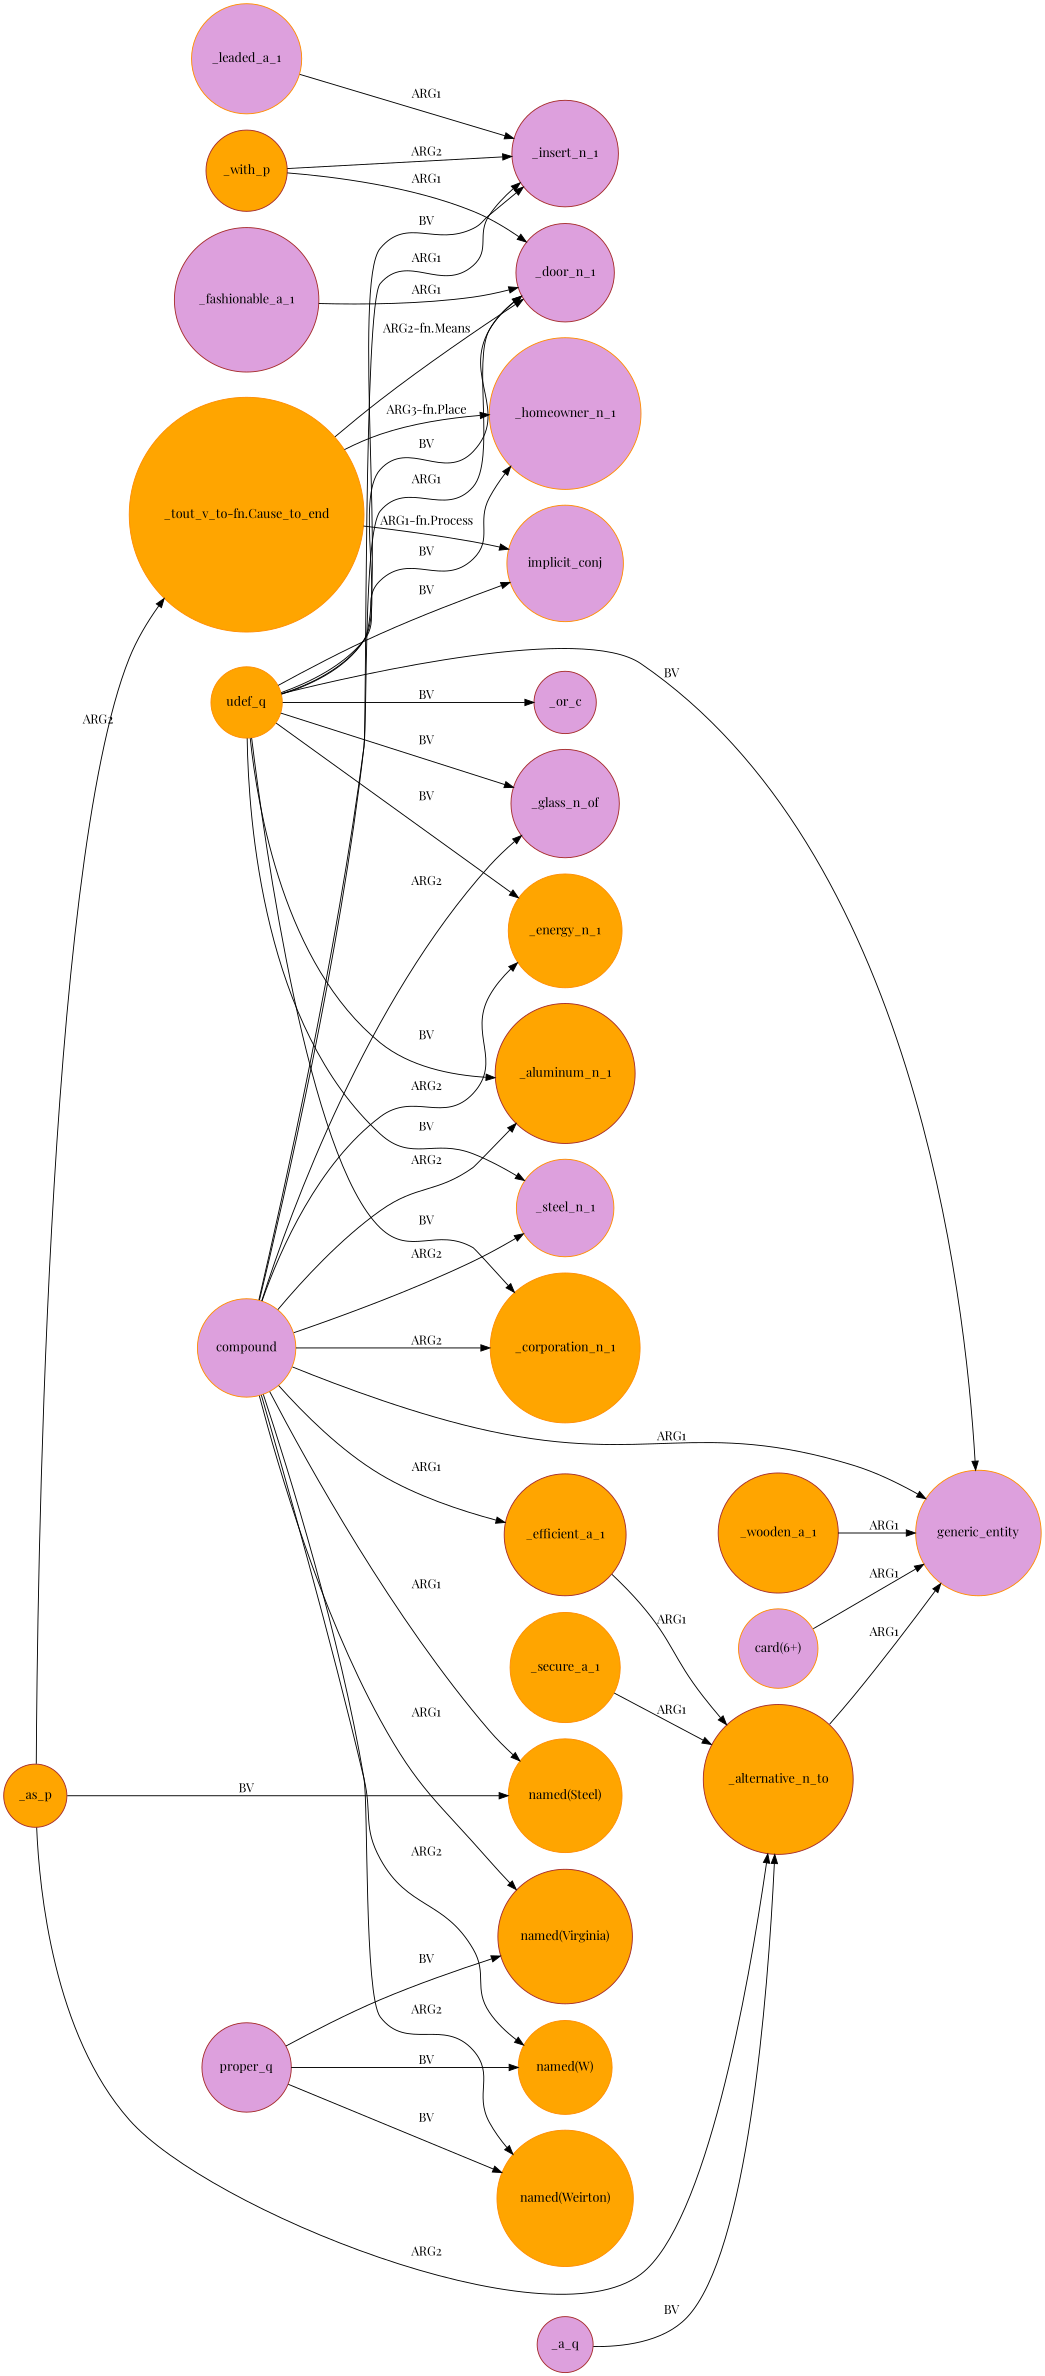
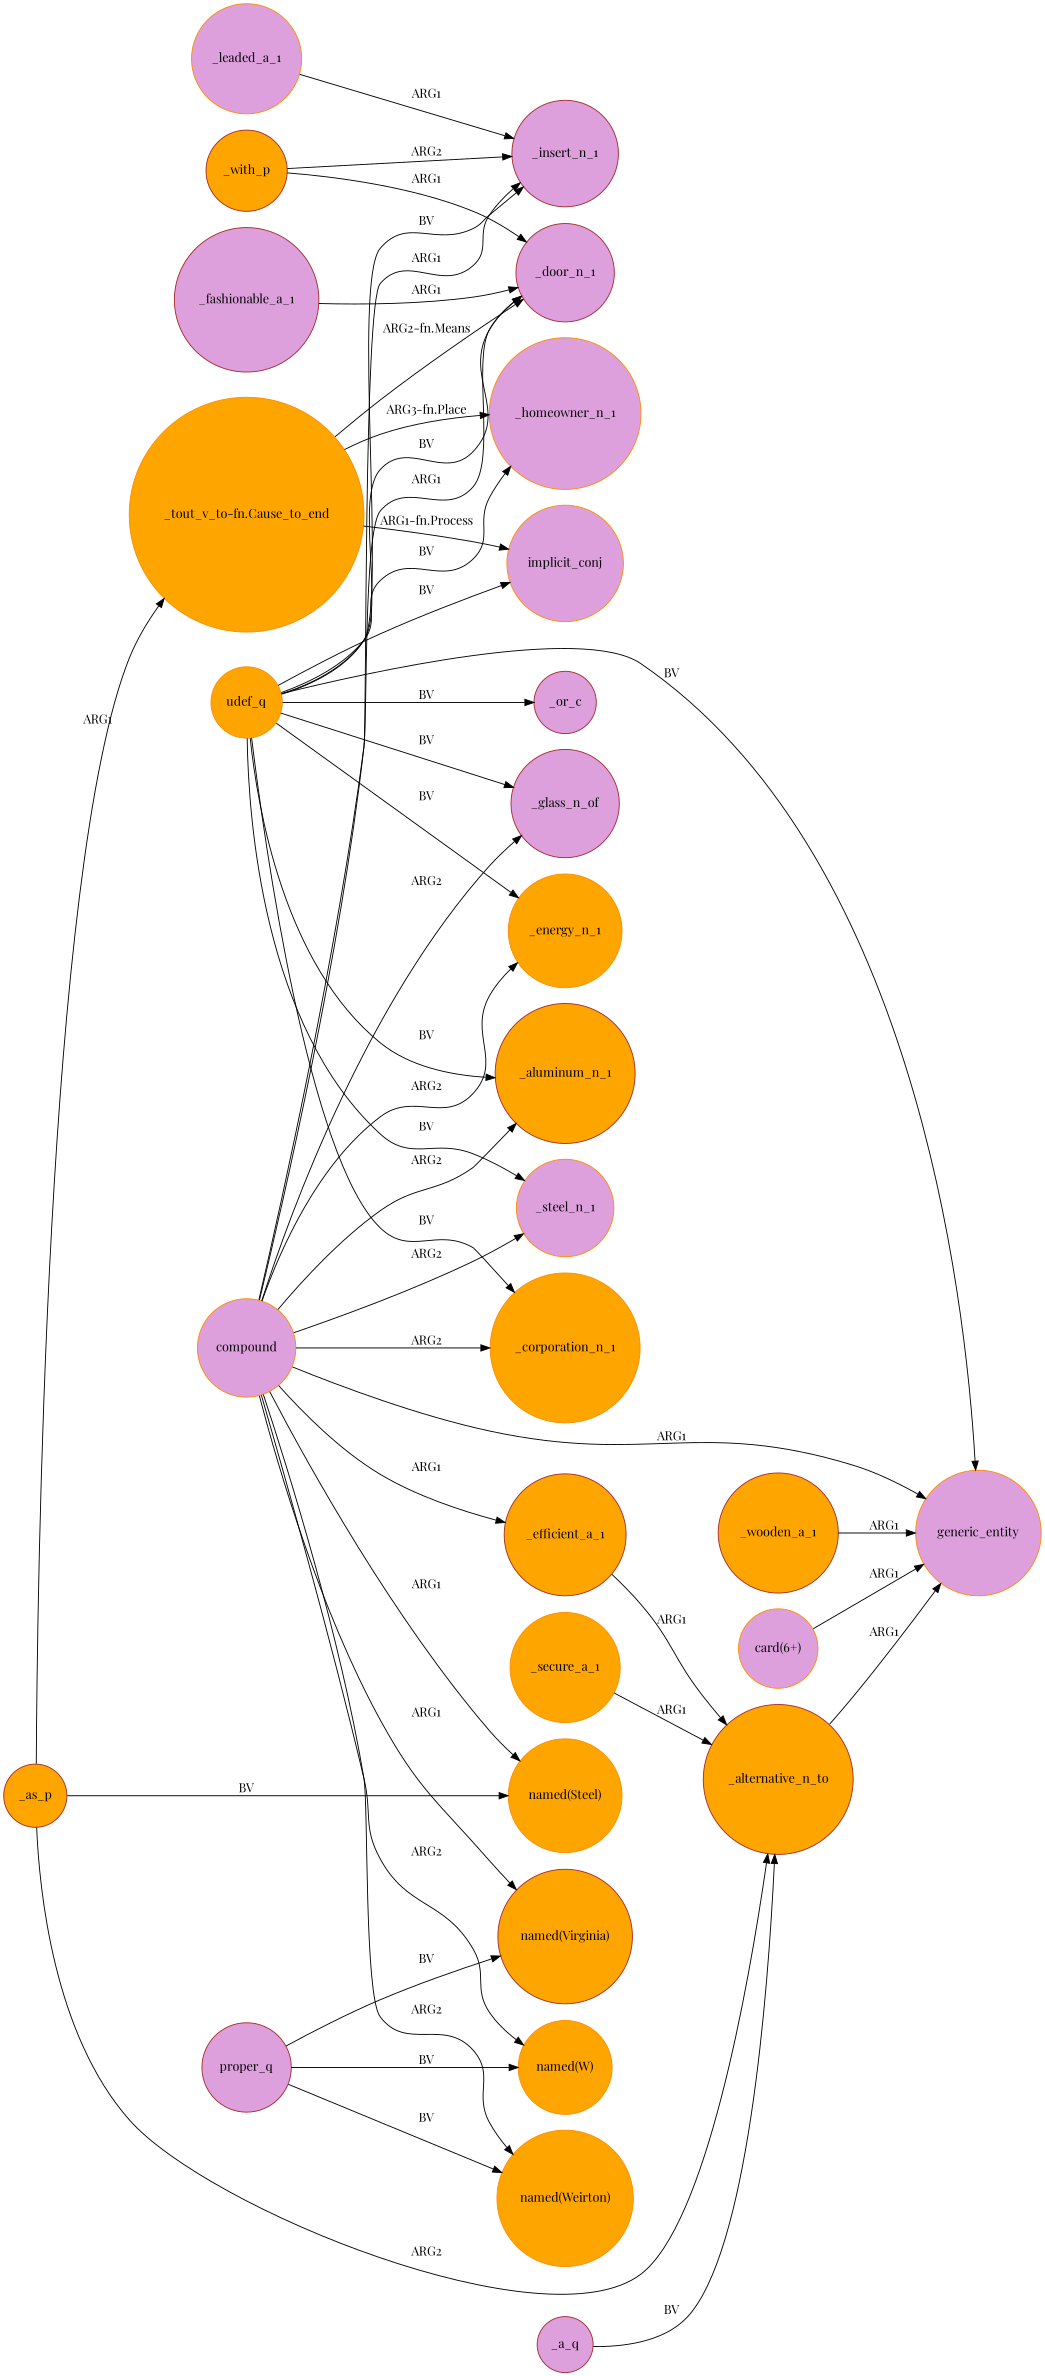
(98, 720) -> (98, 720)
